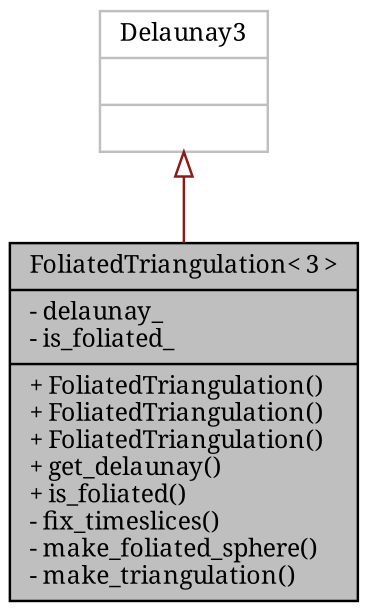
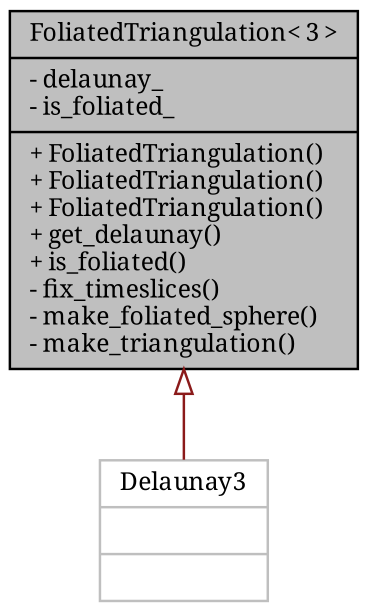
(184, 210) -> (184, 427)
